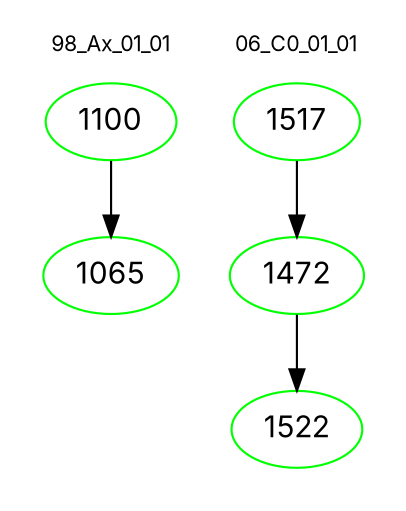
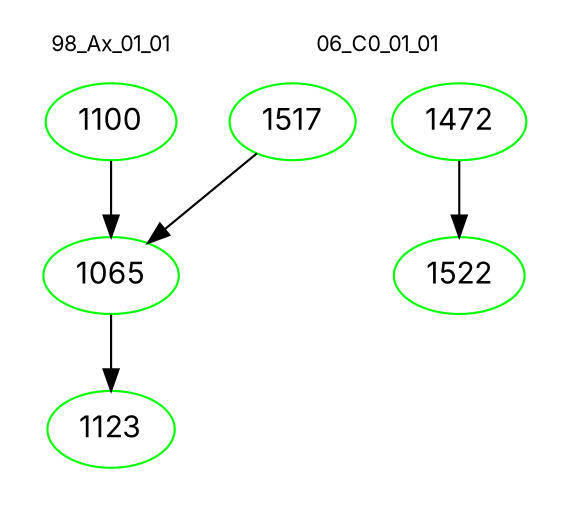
(297, 188) -> (227, 178)
none -> (111, 429)
